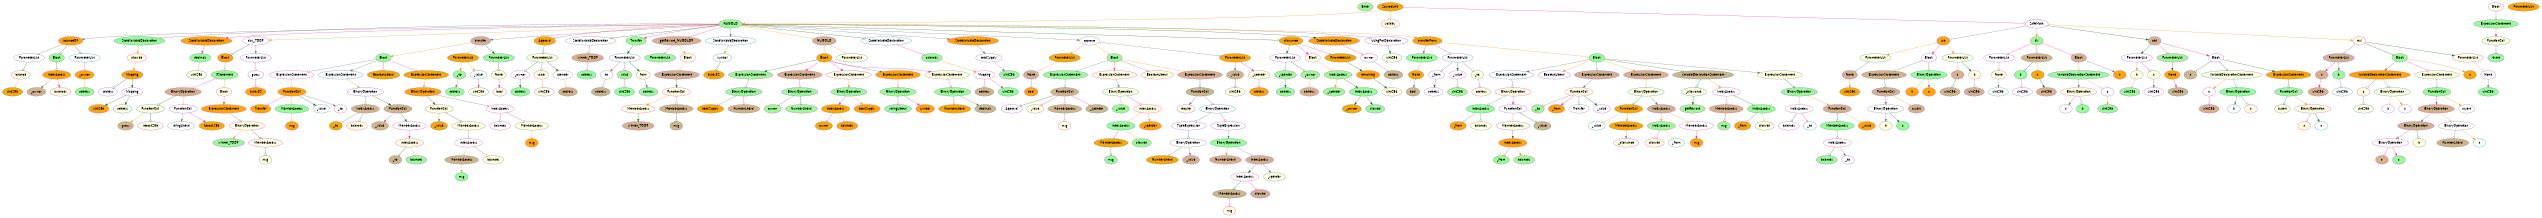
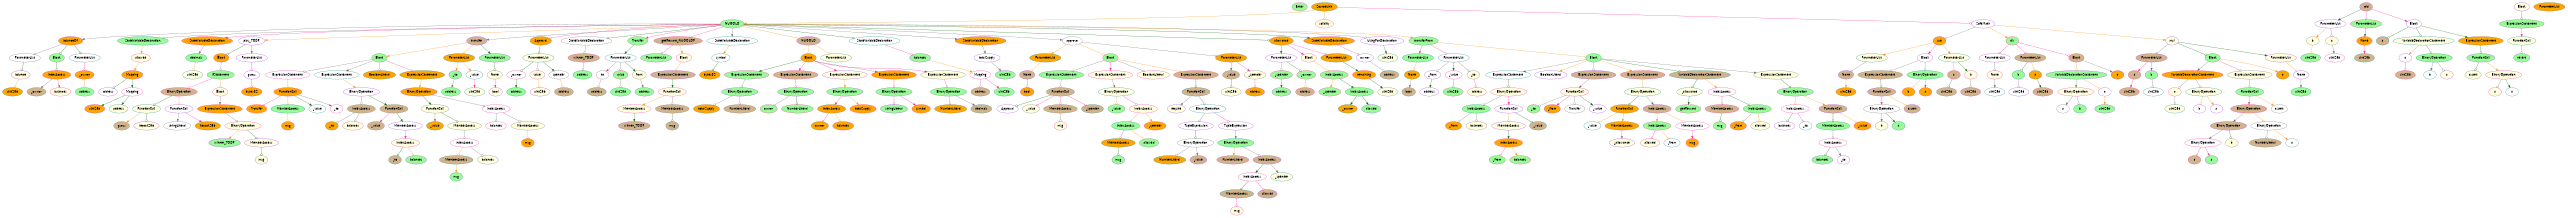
(2097, 32) -> none
(1427, 41) -> (1424, 41)
